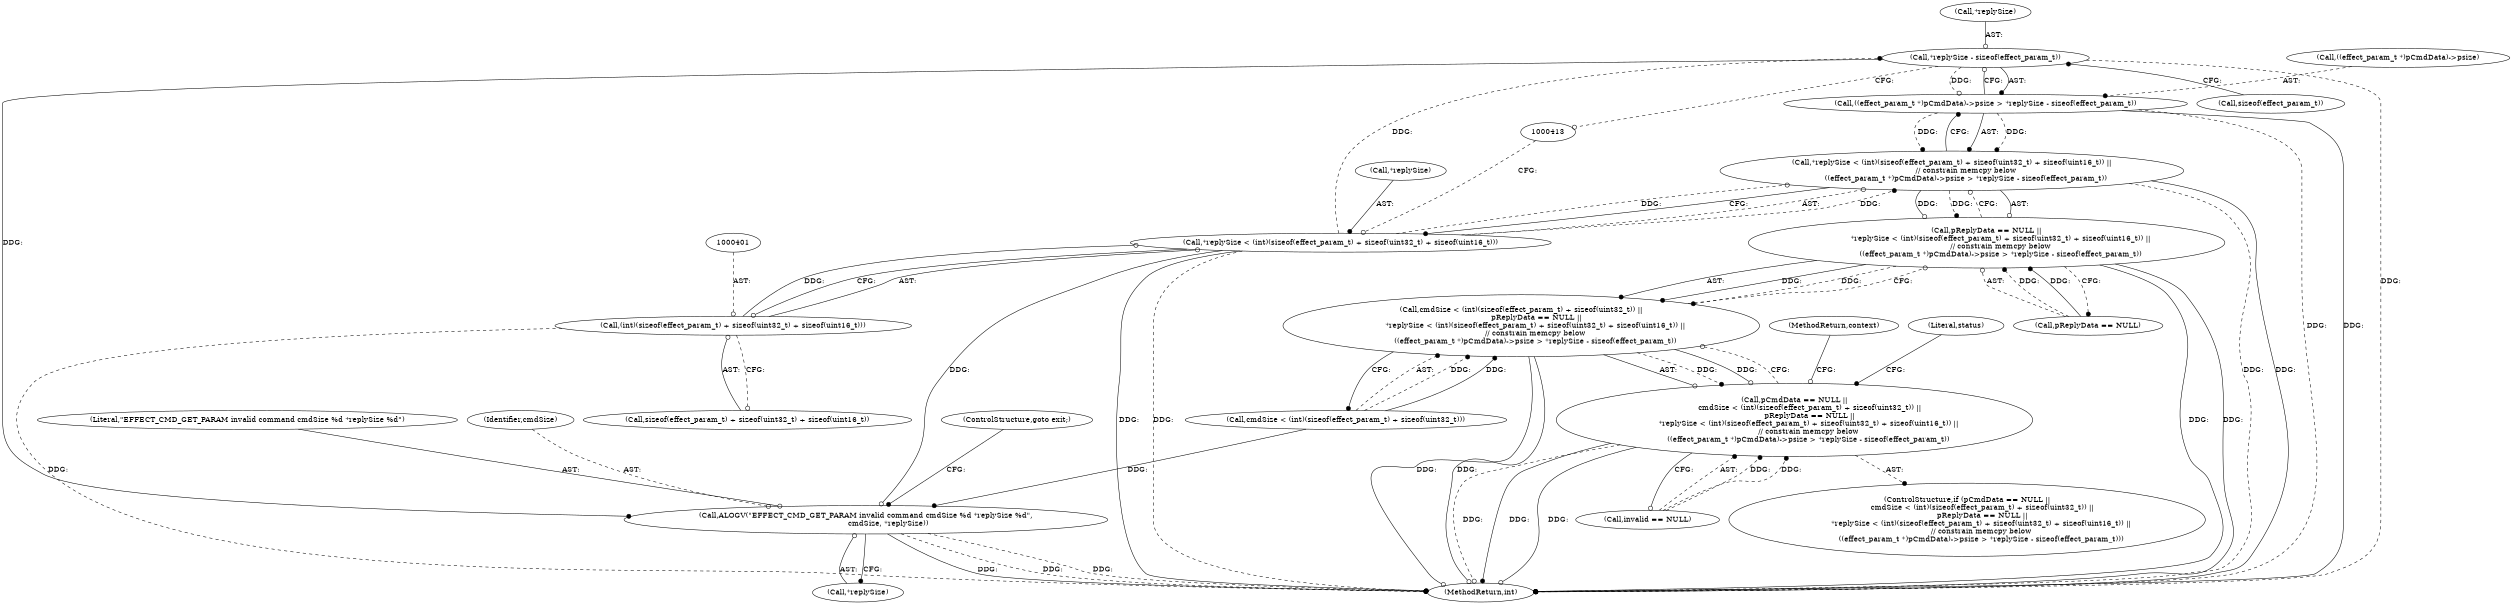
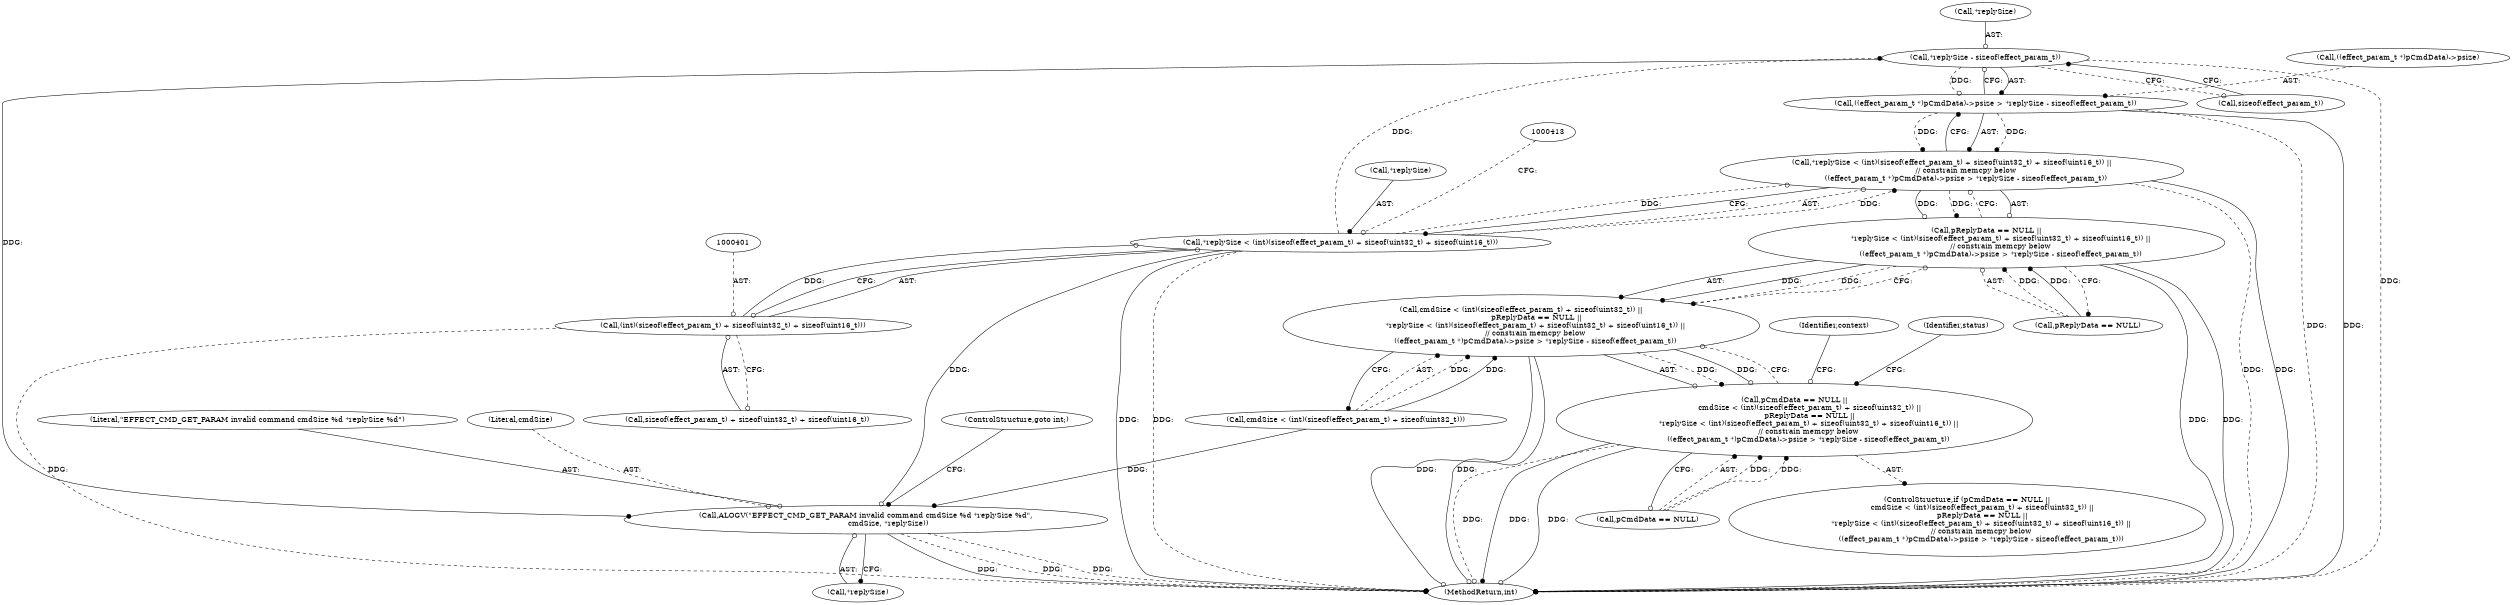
(1757, 97) -> (2129, 81)
(1834, 326) -> (1834, 326)
(1956, 326) -> (1956, 326)
(521, 420) -> (521, 420)
(1017, 420) -> (1017, 420)
(1648, 520) -> (1648, 520)
